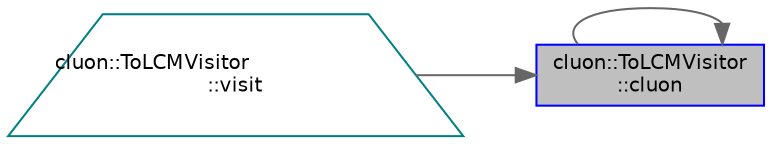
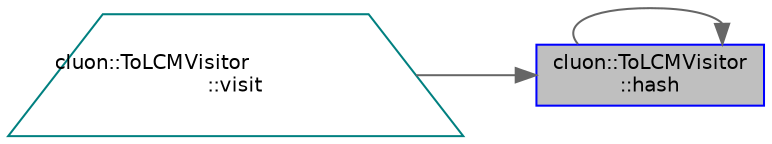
(650, 75) -> (650, 75)
